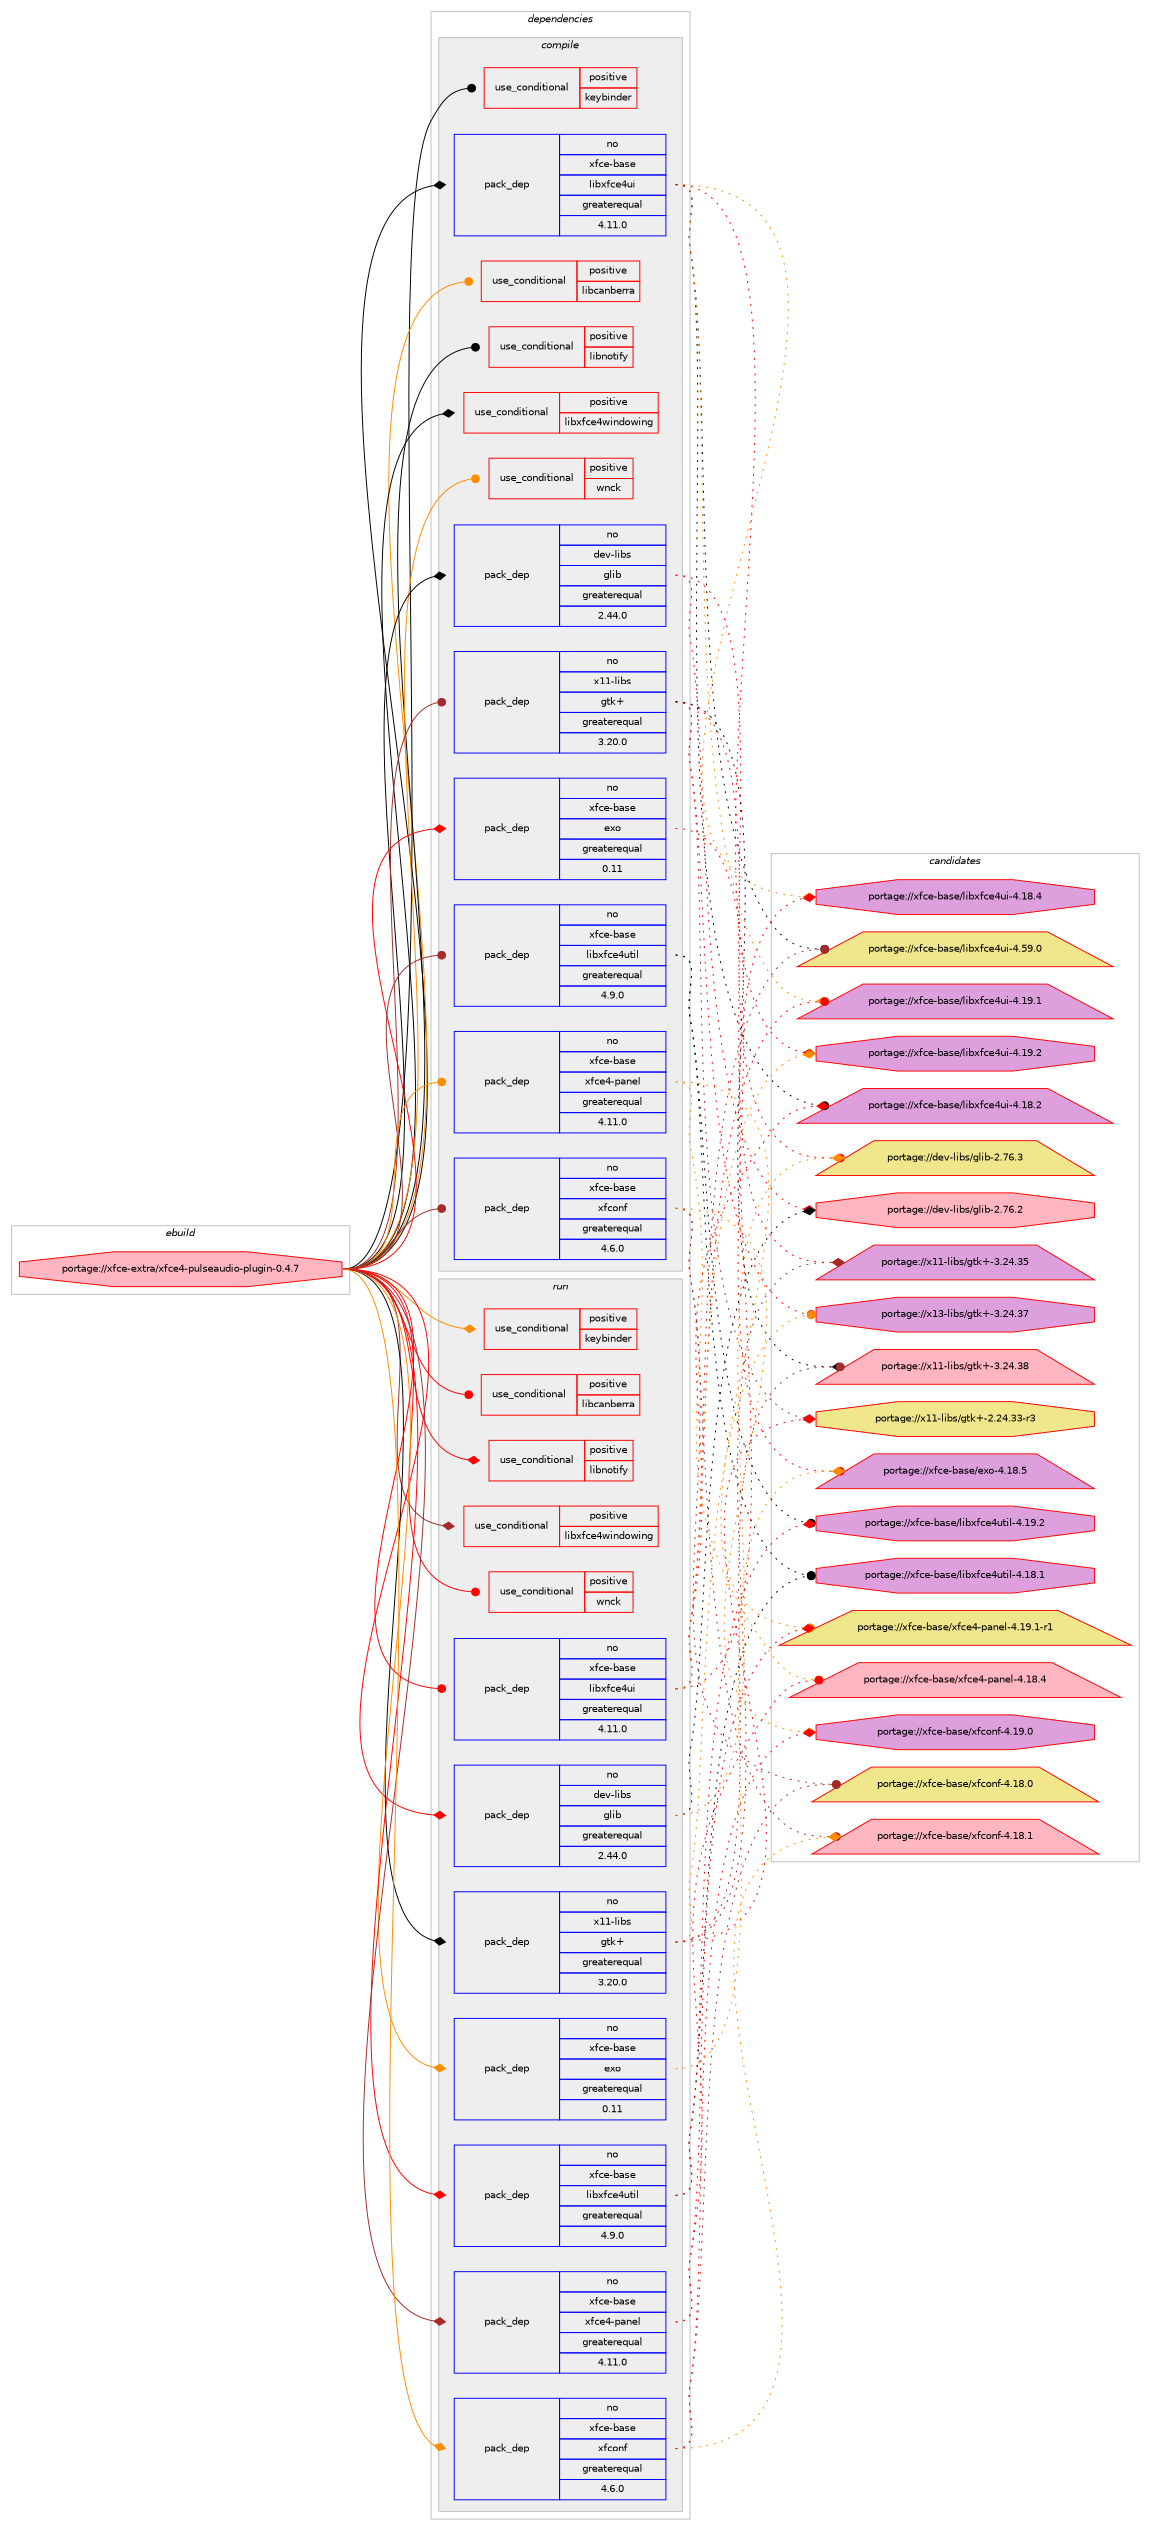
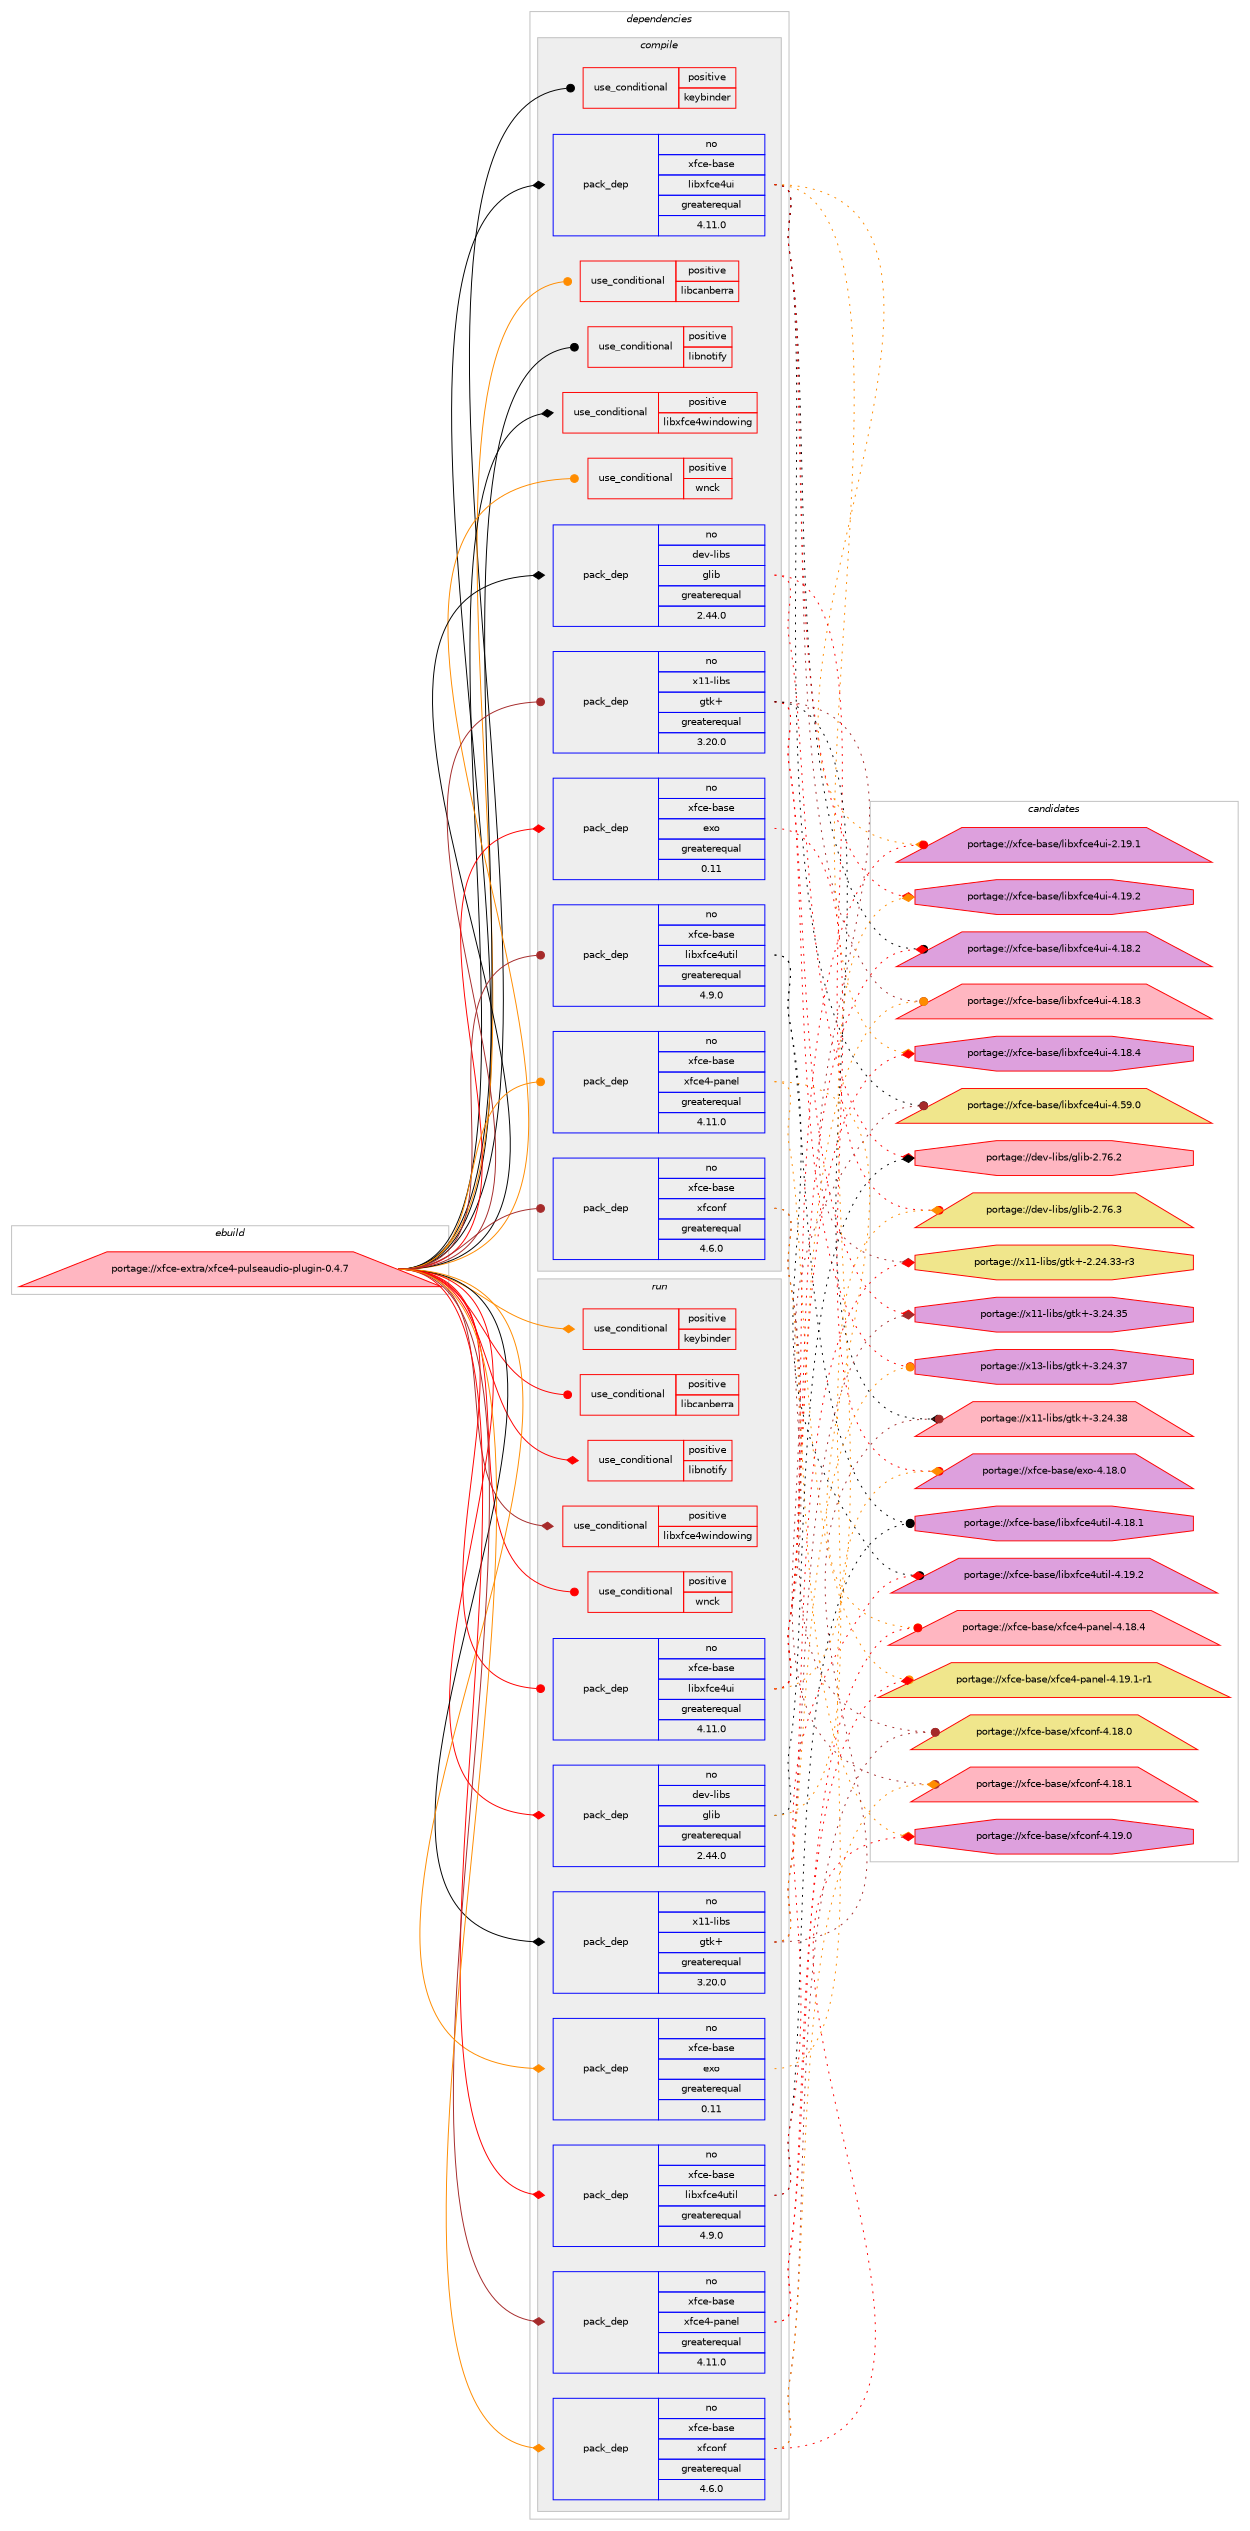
(955, 1001) -> (1054, 845)
none -> (1054, 1001)
(955, 1262) -> (1054, 1315)
(181, 1269) -> (230, 1269)
(955, 1471) -> (1054, 1471)
(955, 1523) -> (1054, 1576)
